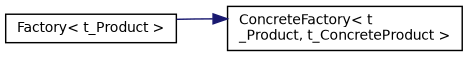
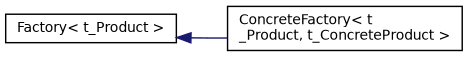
(195, 19) -> (209, 38)
